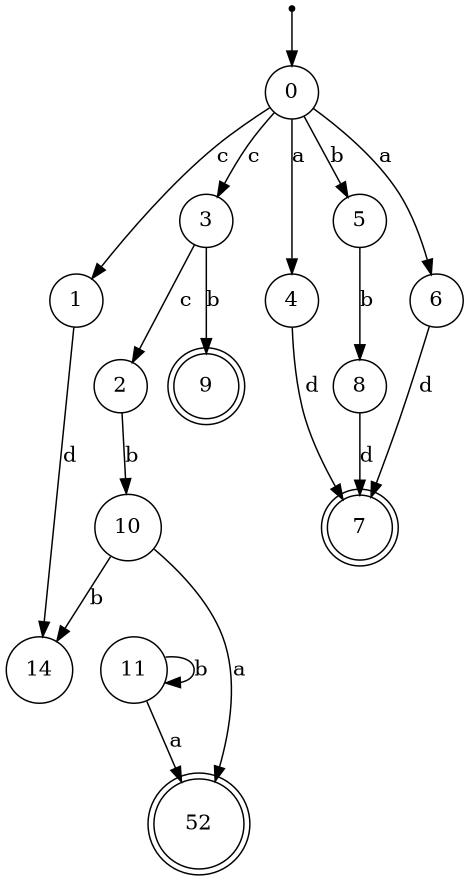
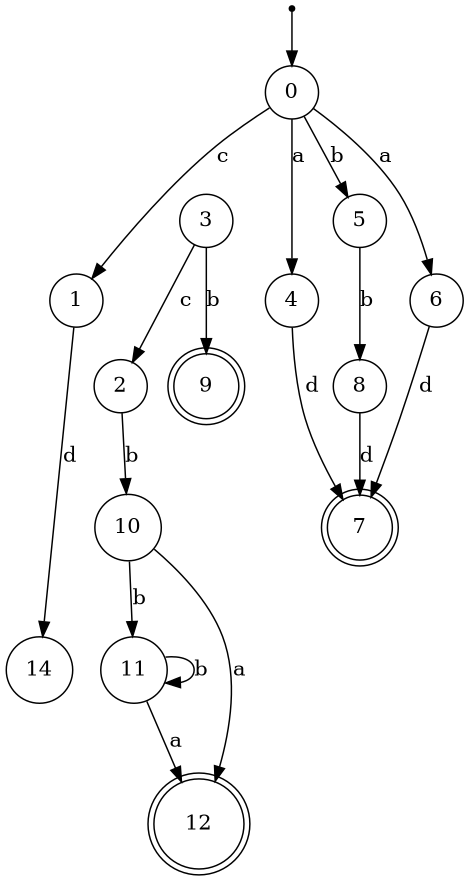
(247, 147) -> none
(88, 592) -> (131, 591)
(199, 824) -> (199, 824)
